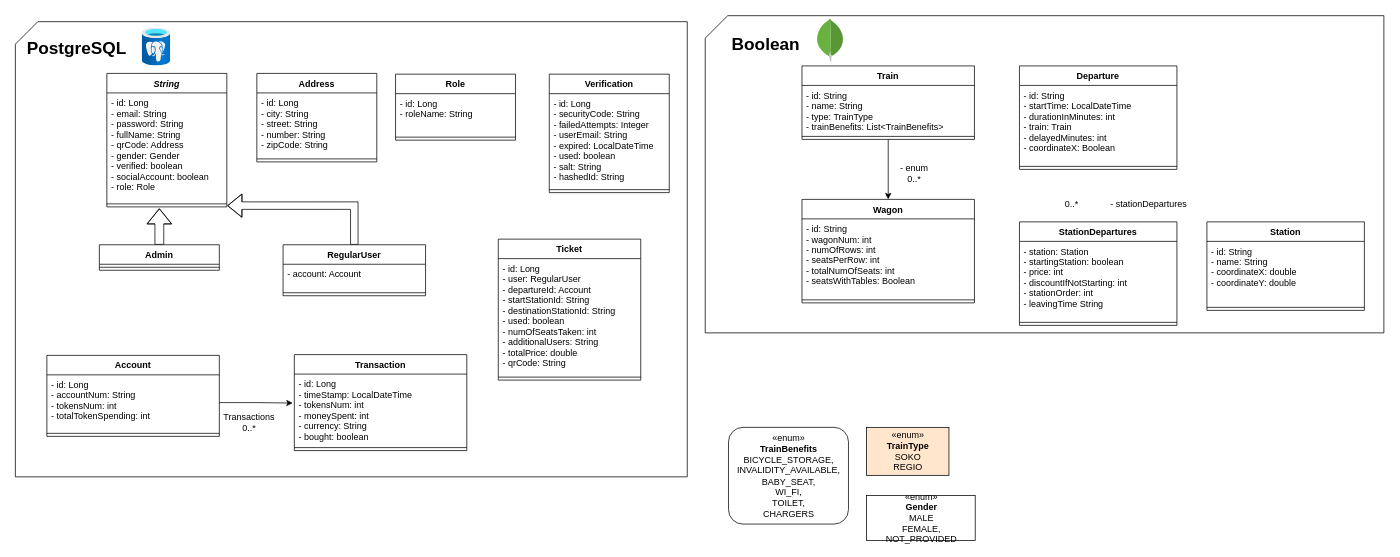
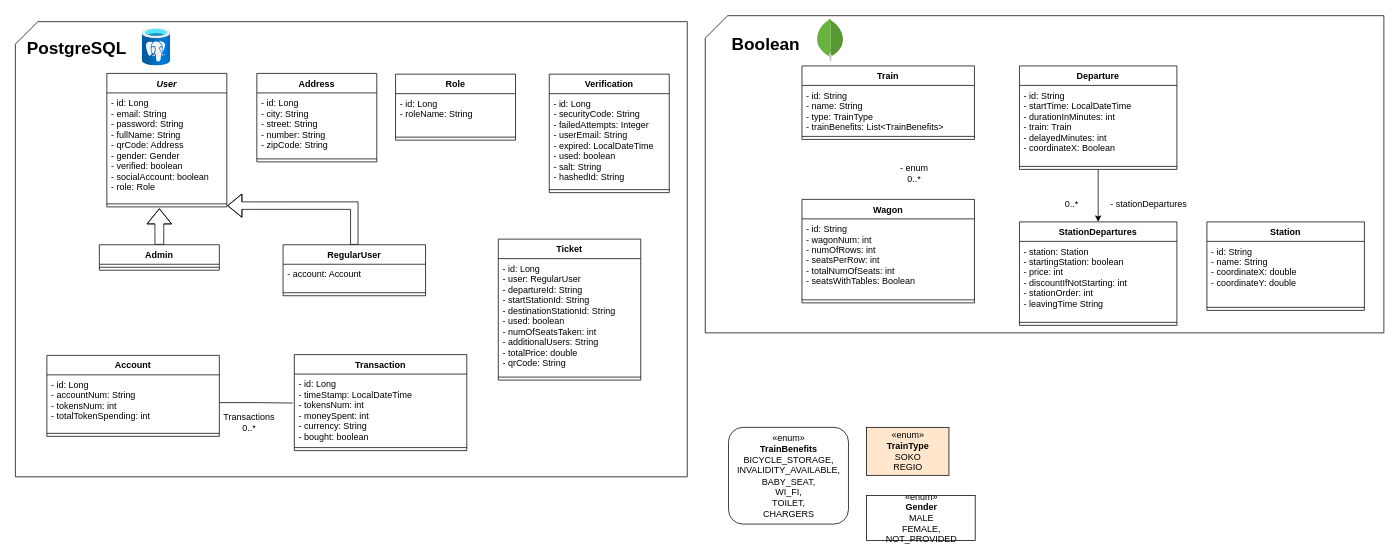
(167, 83) -> (167, 83)
(888, 167) -> none
none -> (1098, 193)
(523, 269) -> (523, 269)
(286, 403) -> (288, 403)
